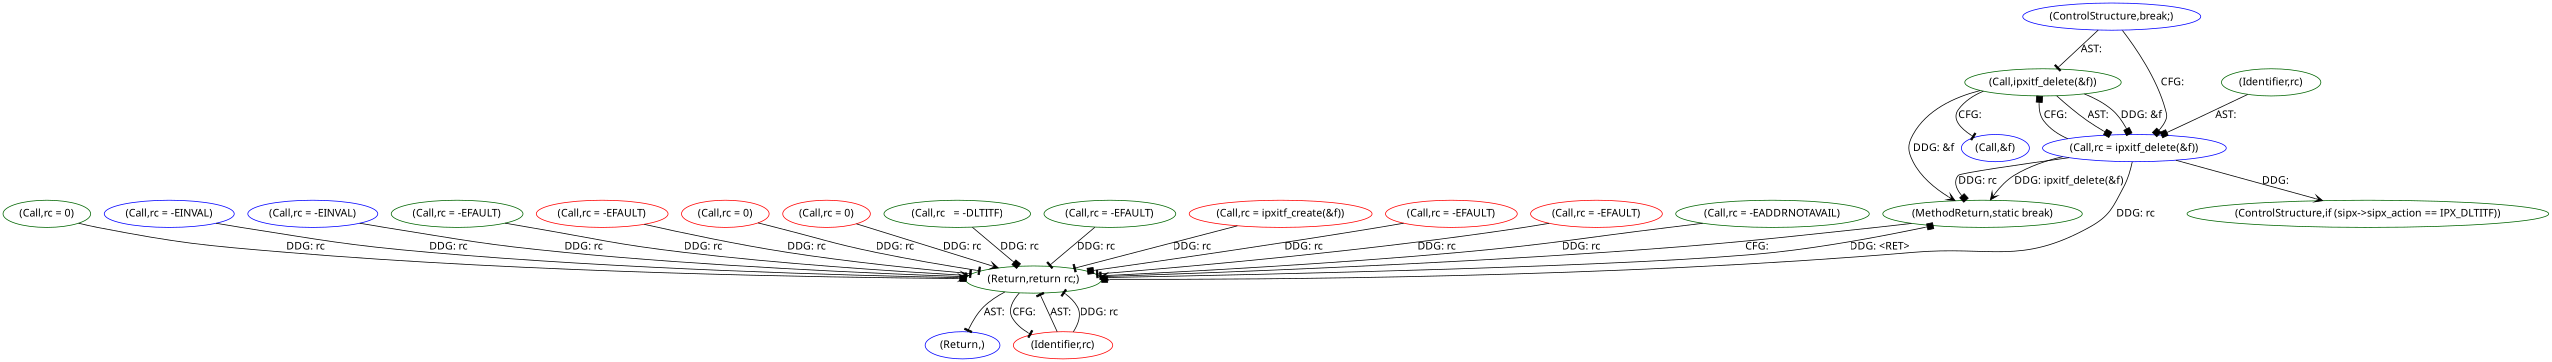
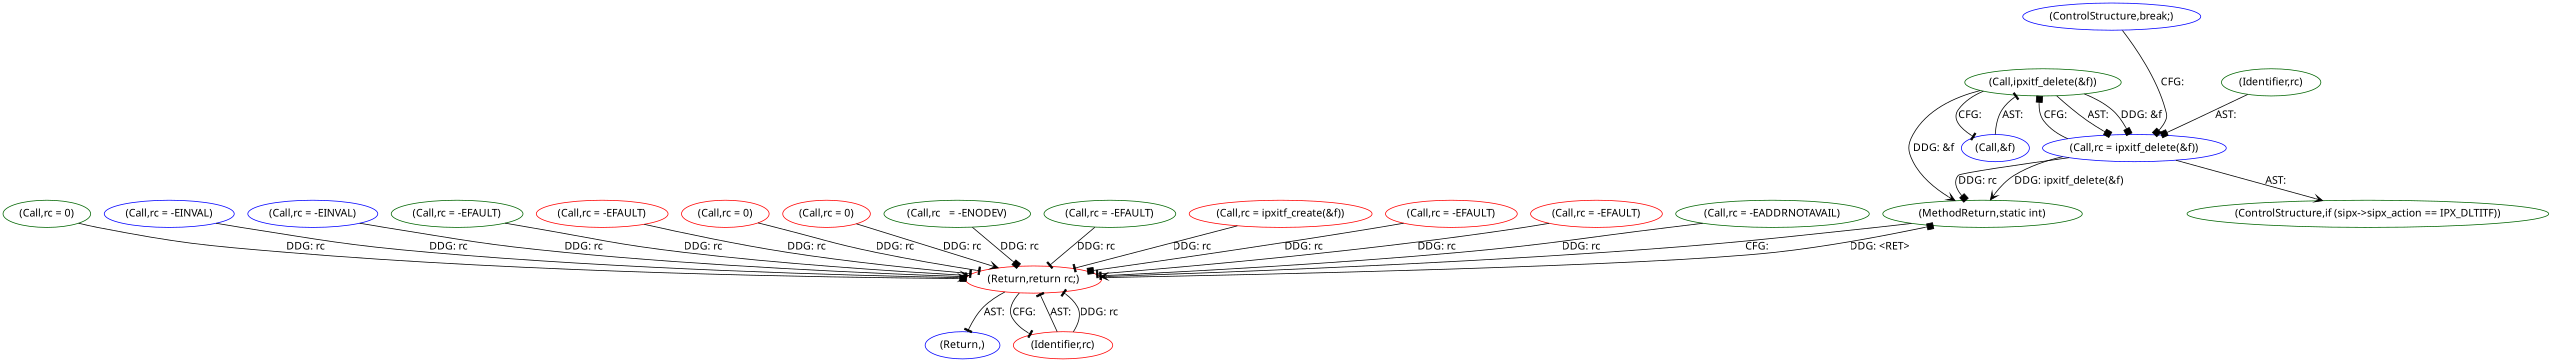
(2079, 48) -> (2000, 114)
(2277, 181) -> (2277, 181)
(957, 214) -> (957, 214)
(1983, 214) -> (1983, 214)
(1642, 269) -> none
(1034, 280) -> (1034, 280)
